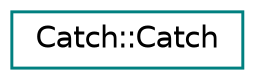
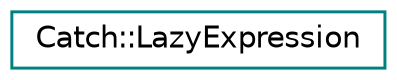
(127, 40) -> (198, 40)
